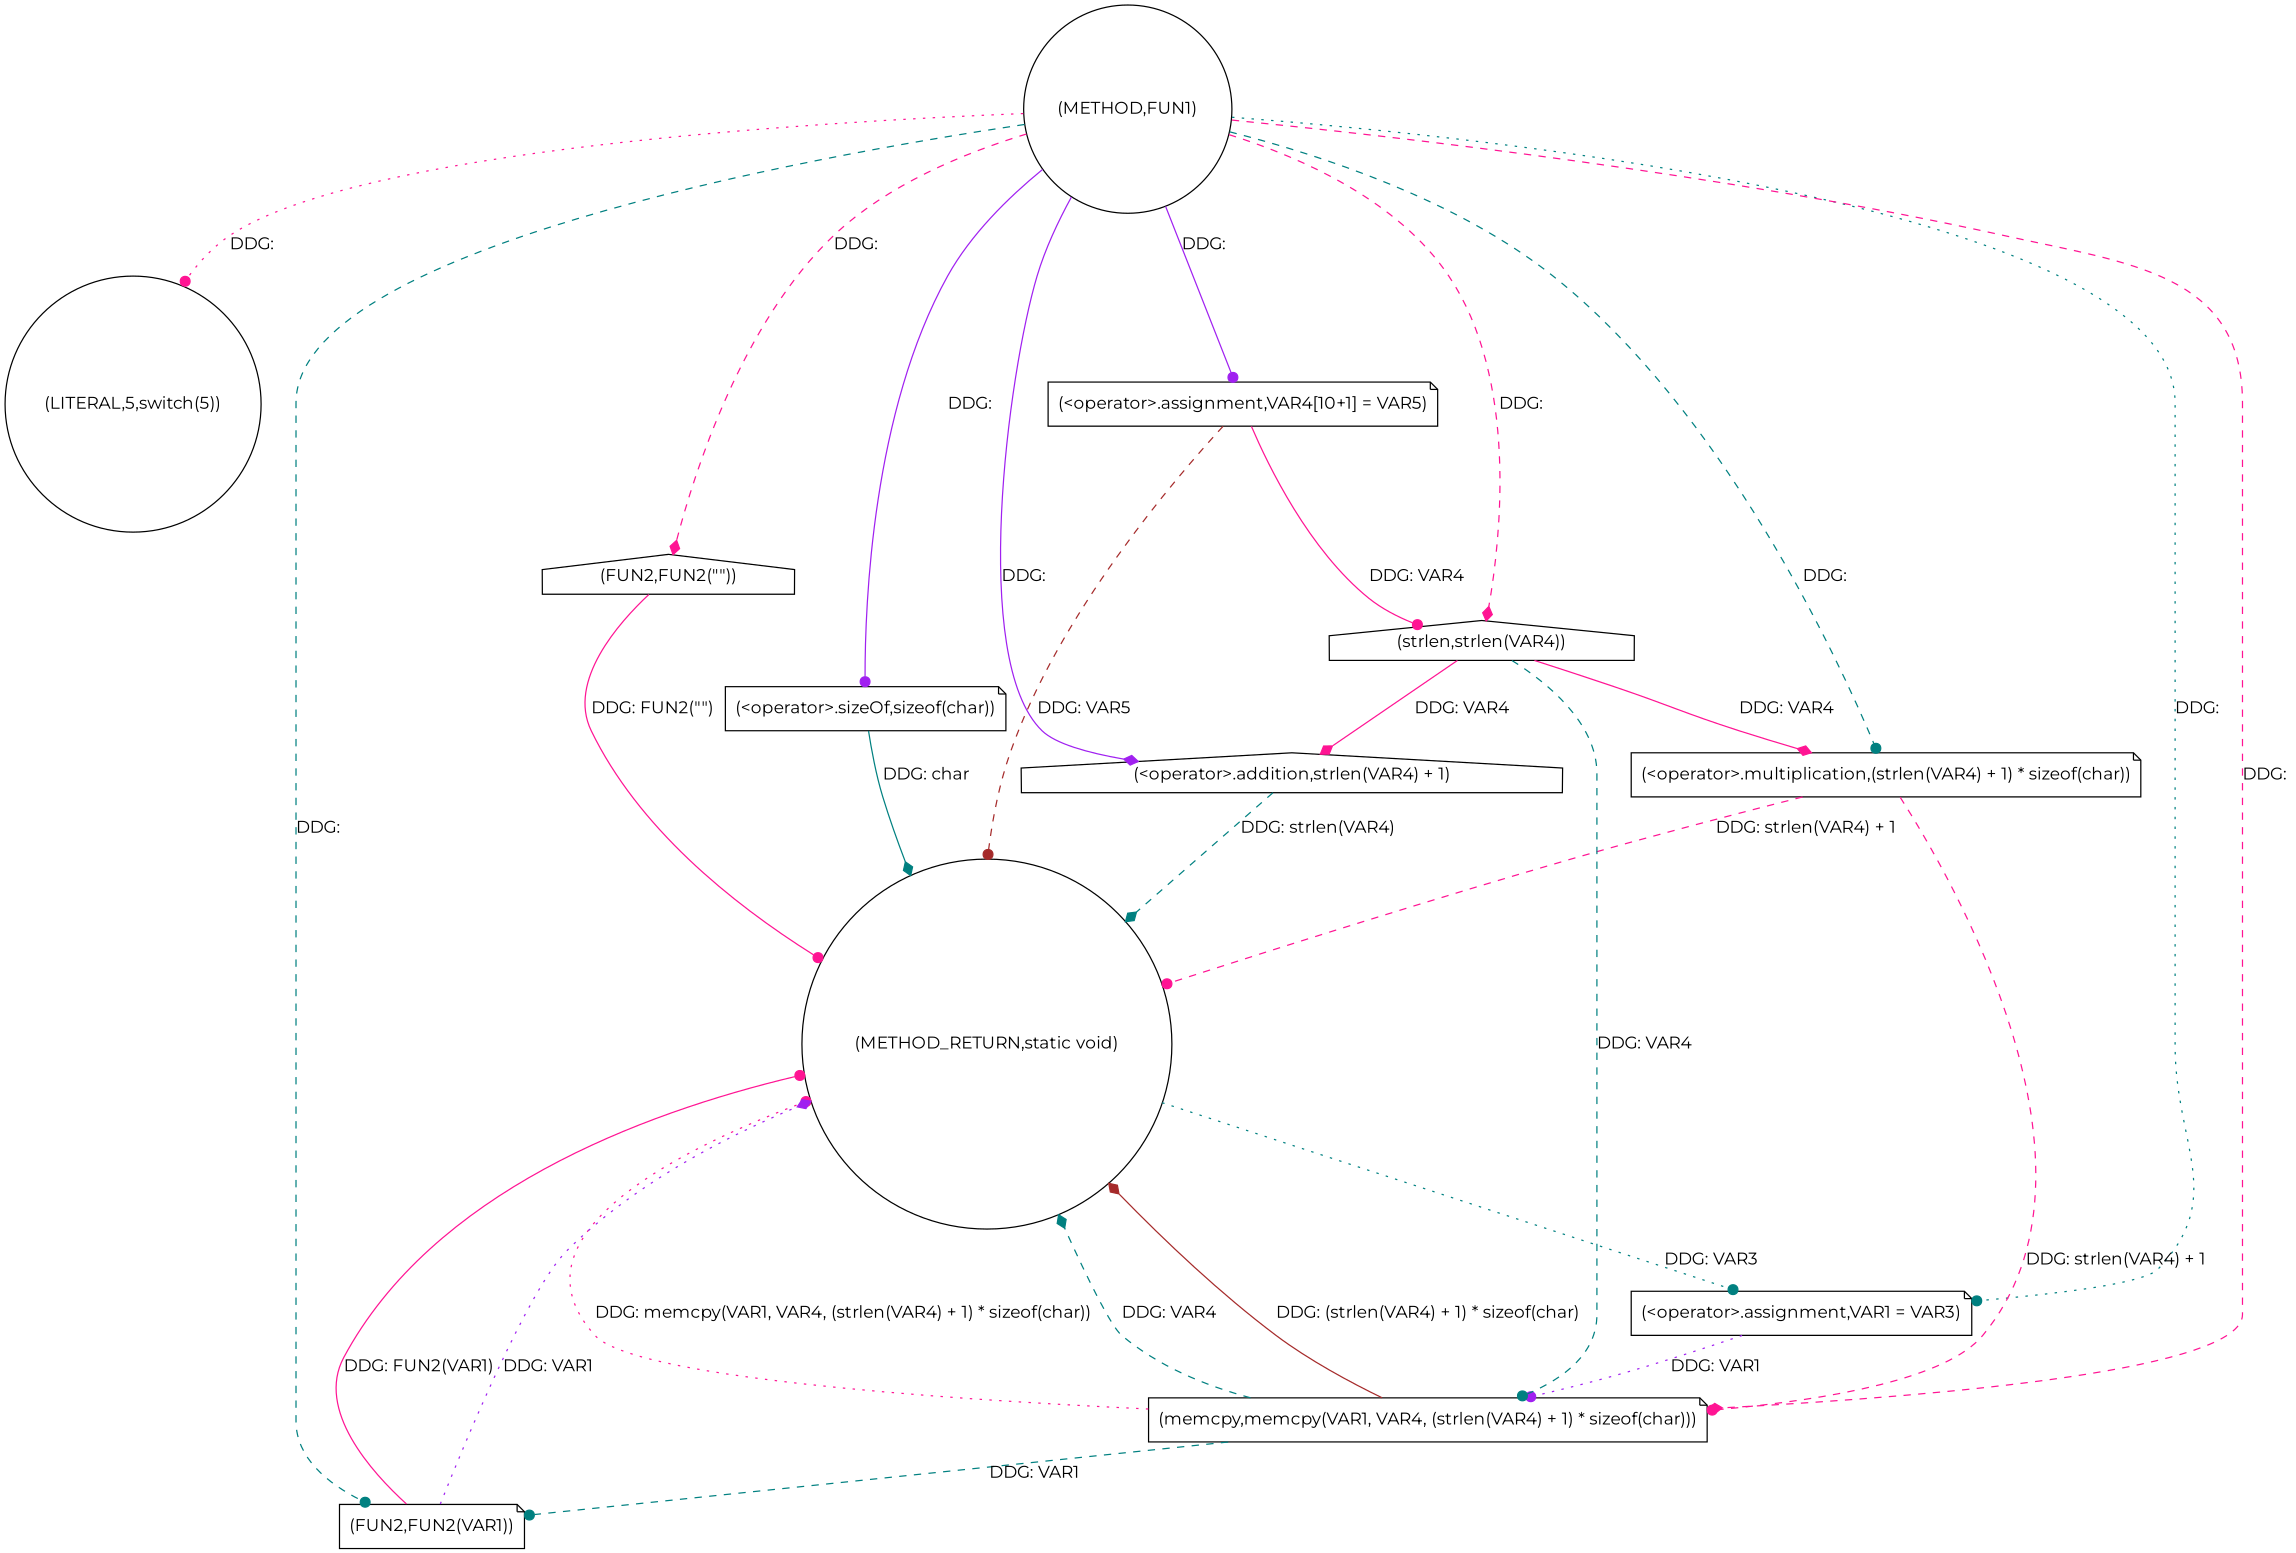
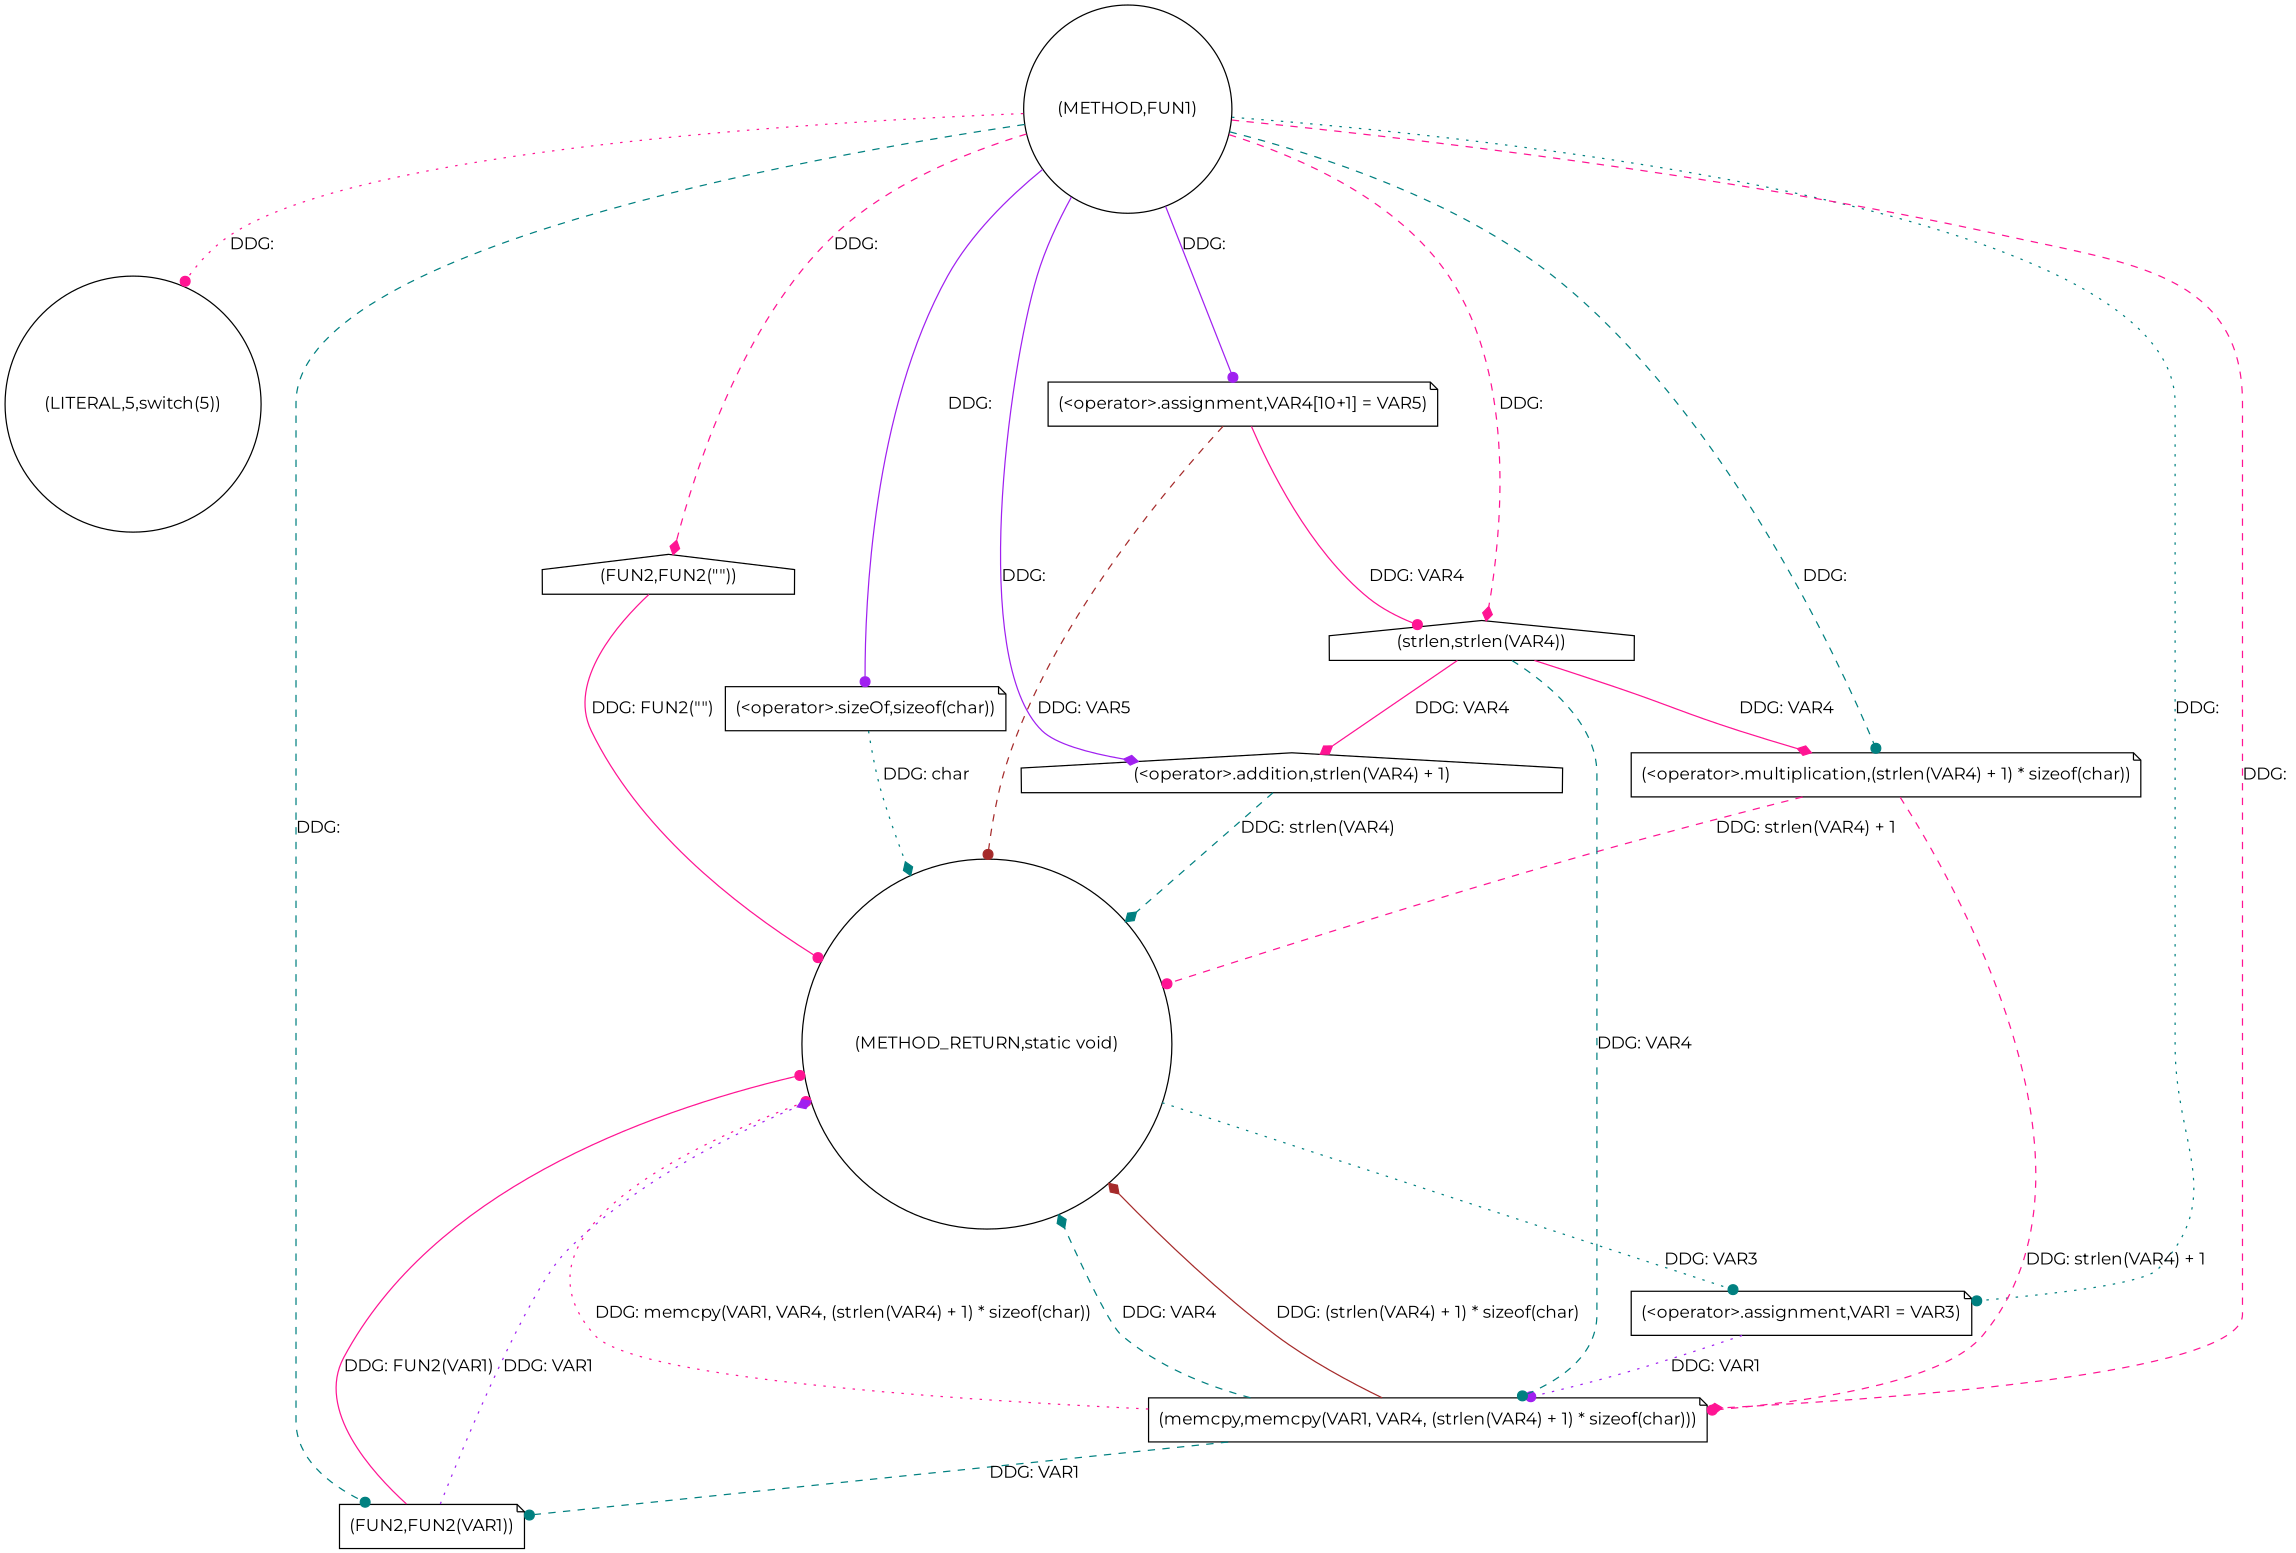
(883, 797) -> (883, 797)
